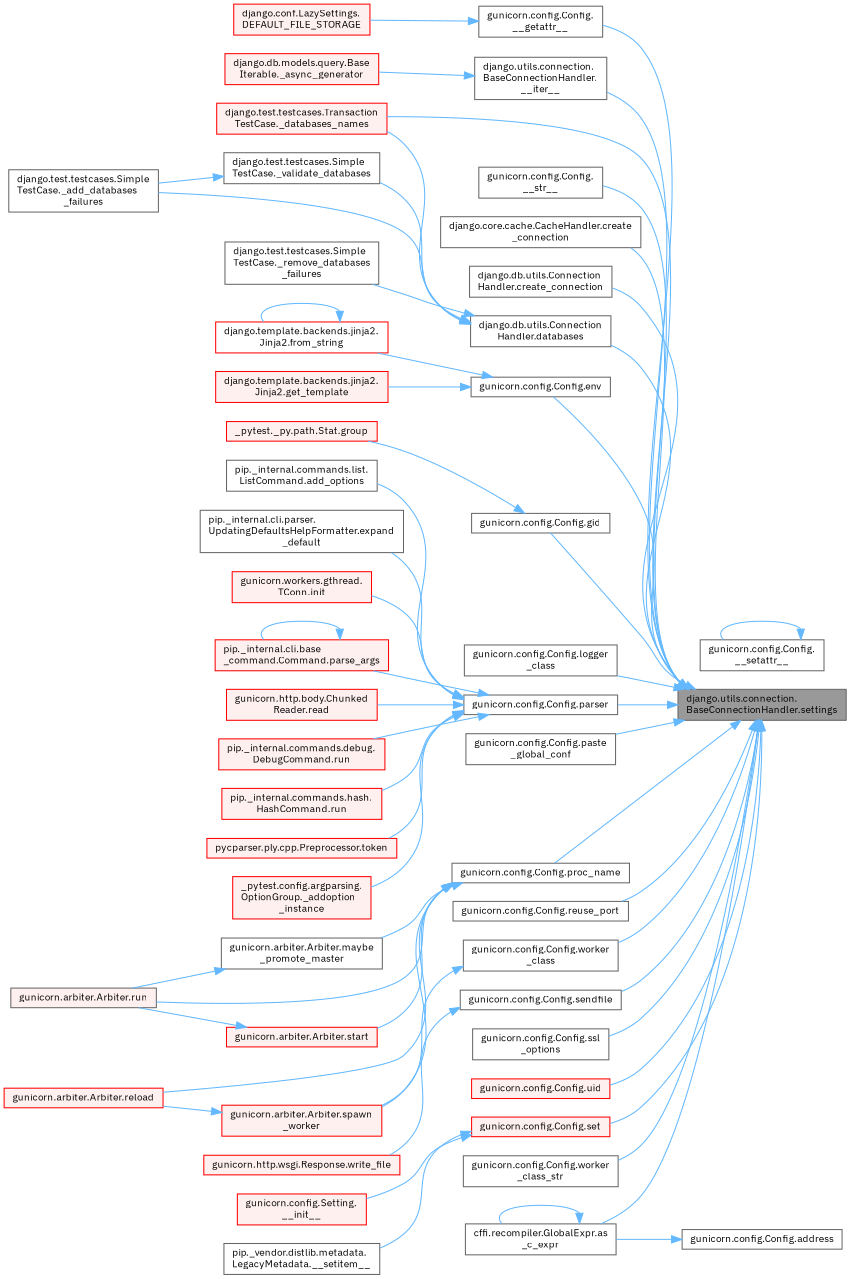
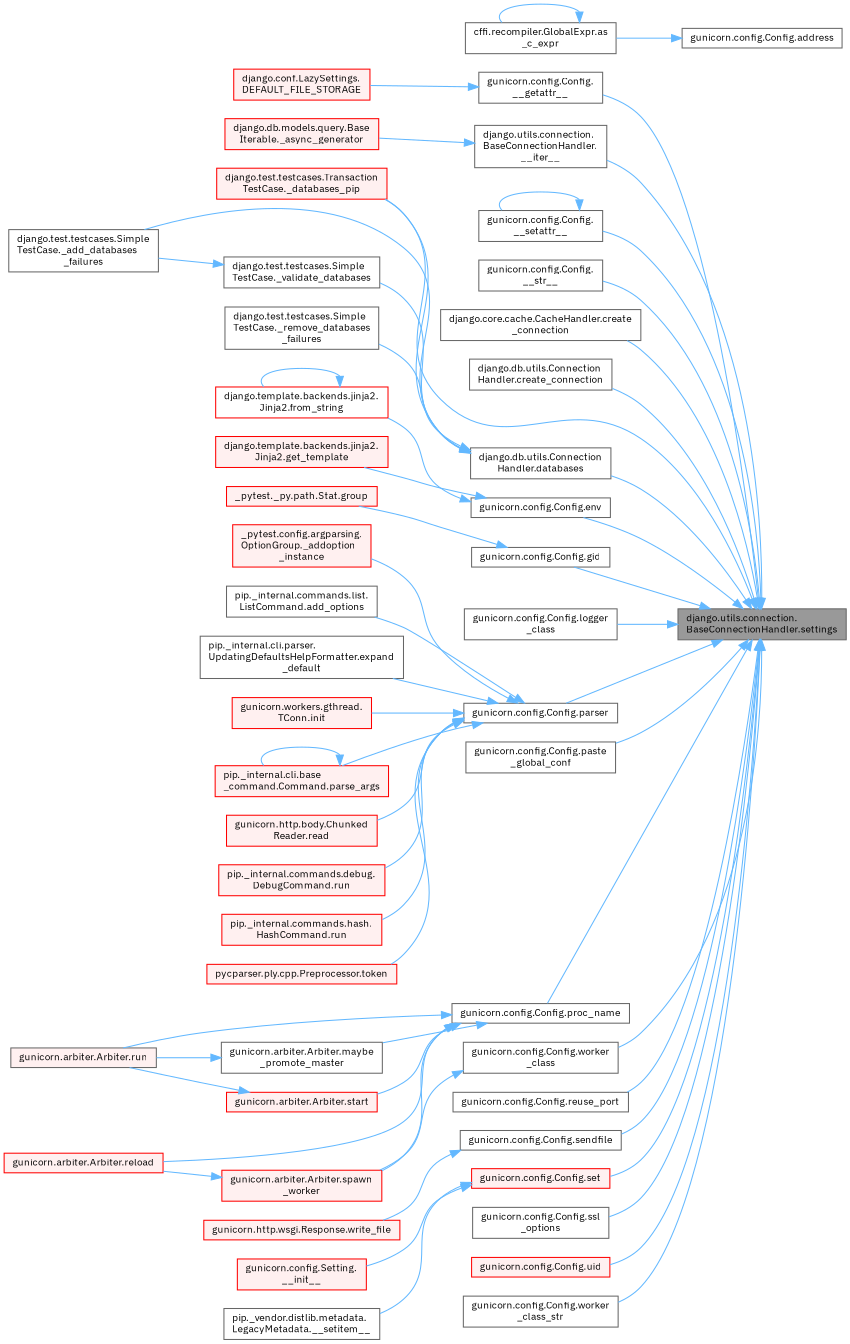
(302, 119) -> (302, 184)
(700, 1045) -> (718, 373)
